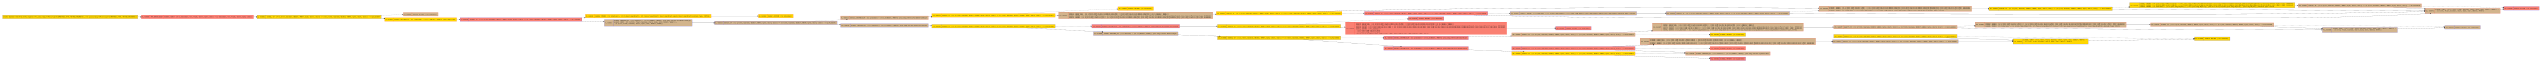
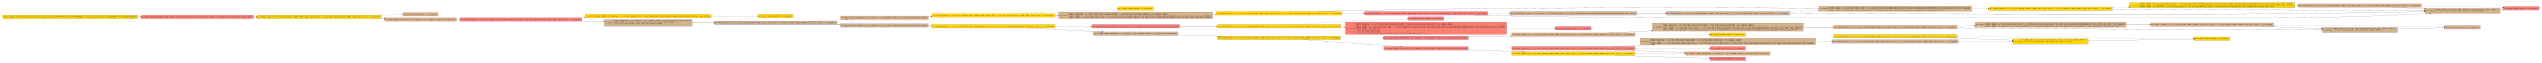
(421, 20) -> (421, 20)
